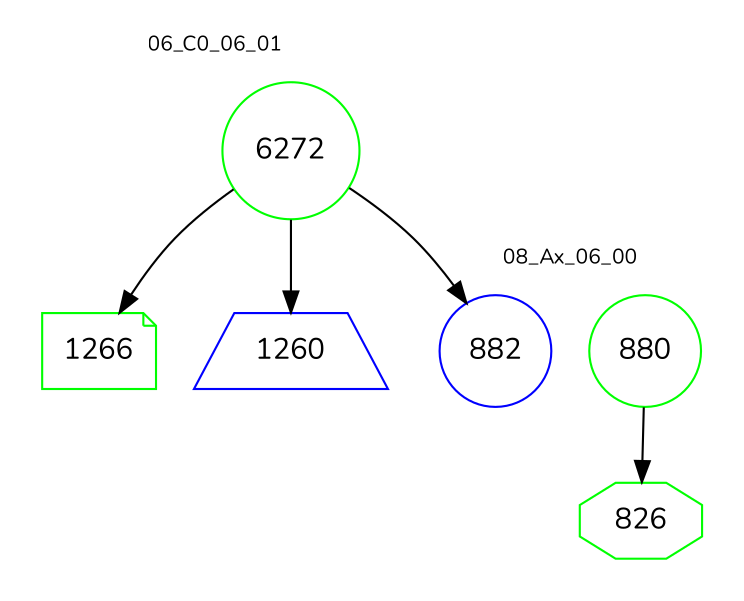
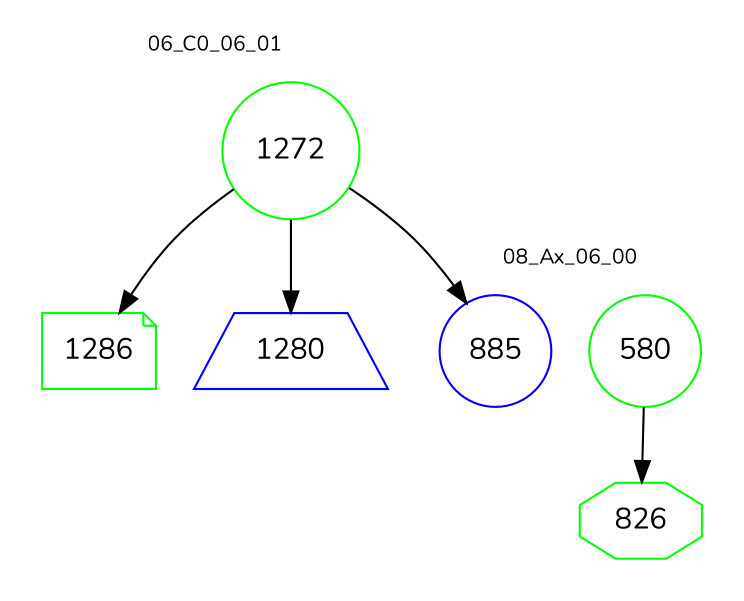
(291, 151) -> (291, 151)
(99, 351) -> (99, 351)
(291, 351) -> (291, 351)
(495, 351) -> (495, 351)
(645, 351) -> (645, 351)
